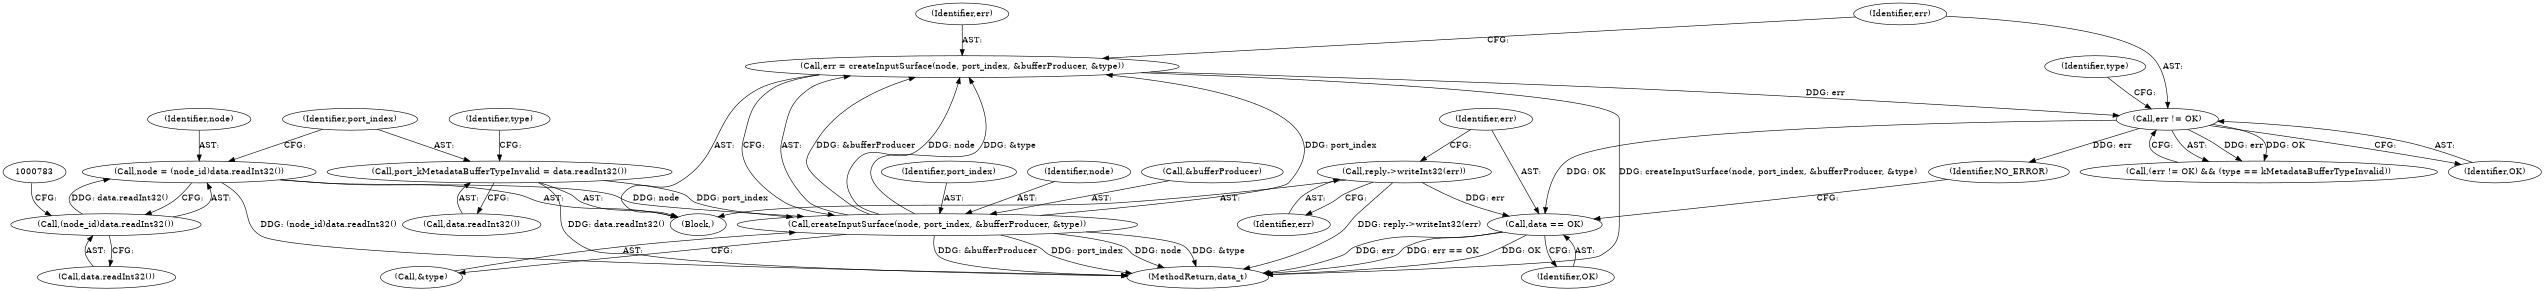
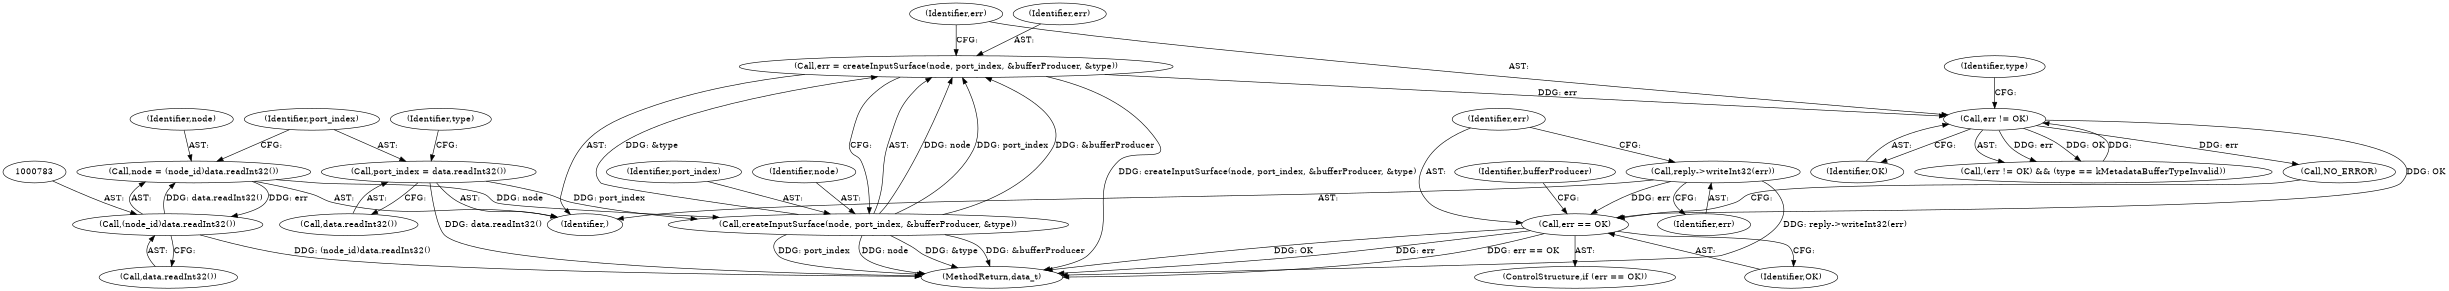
(2164, 146) -> (2122, 146)
(500, 172) -> (429, 172)
(1212, 172) -> none
none -> (1535, 172)
(1999, 172) -> (2339, 172)
(48, 198) -> (116, 198)
(194, 198) -> (289, 198)
(698, 225) -> (585, 225)
(1545, 225) -> (1575, 225)
(657, 264) -> (556, 270)
(421, 277) -> none
none -> (1575, 277)
